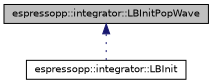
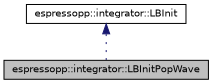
(106, 47) -> (106, 47)
